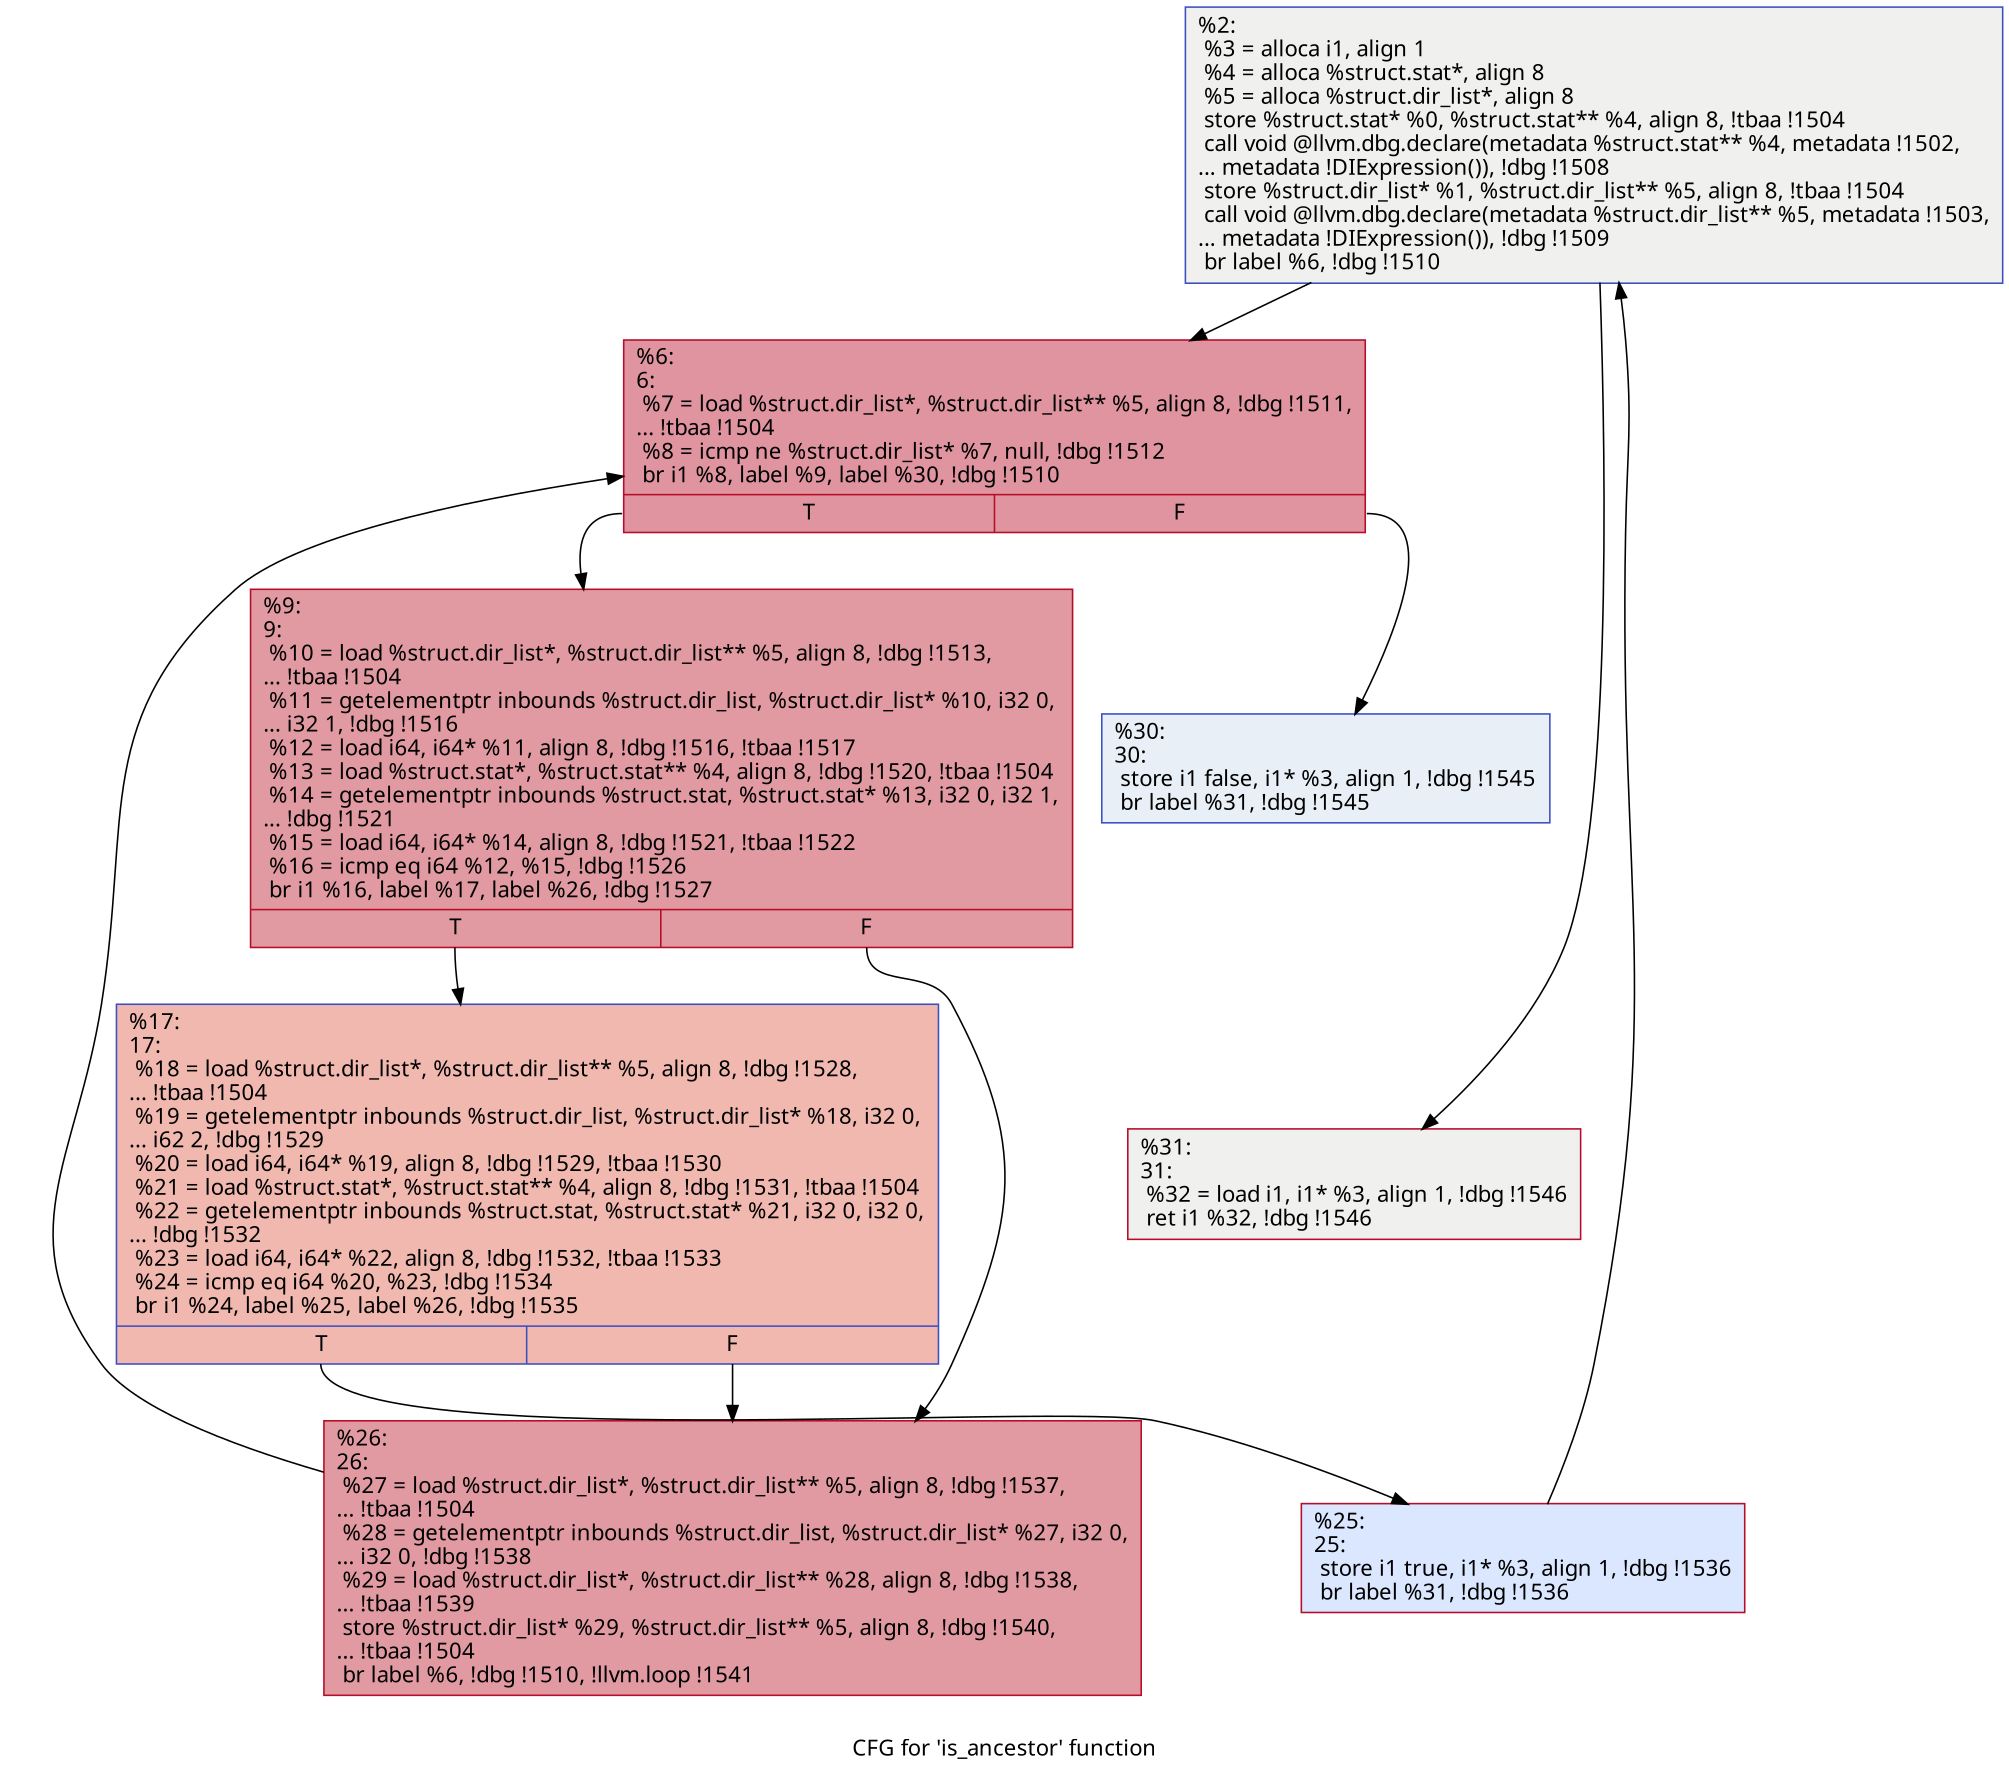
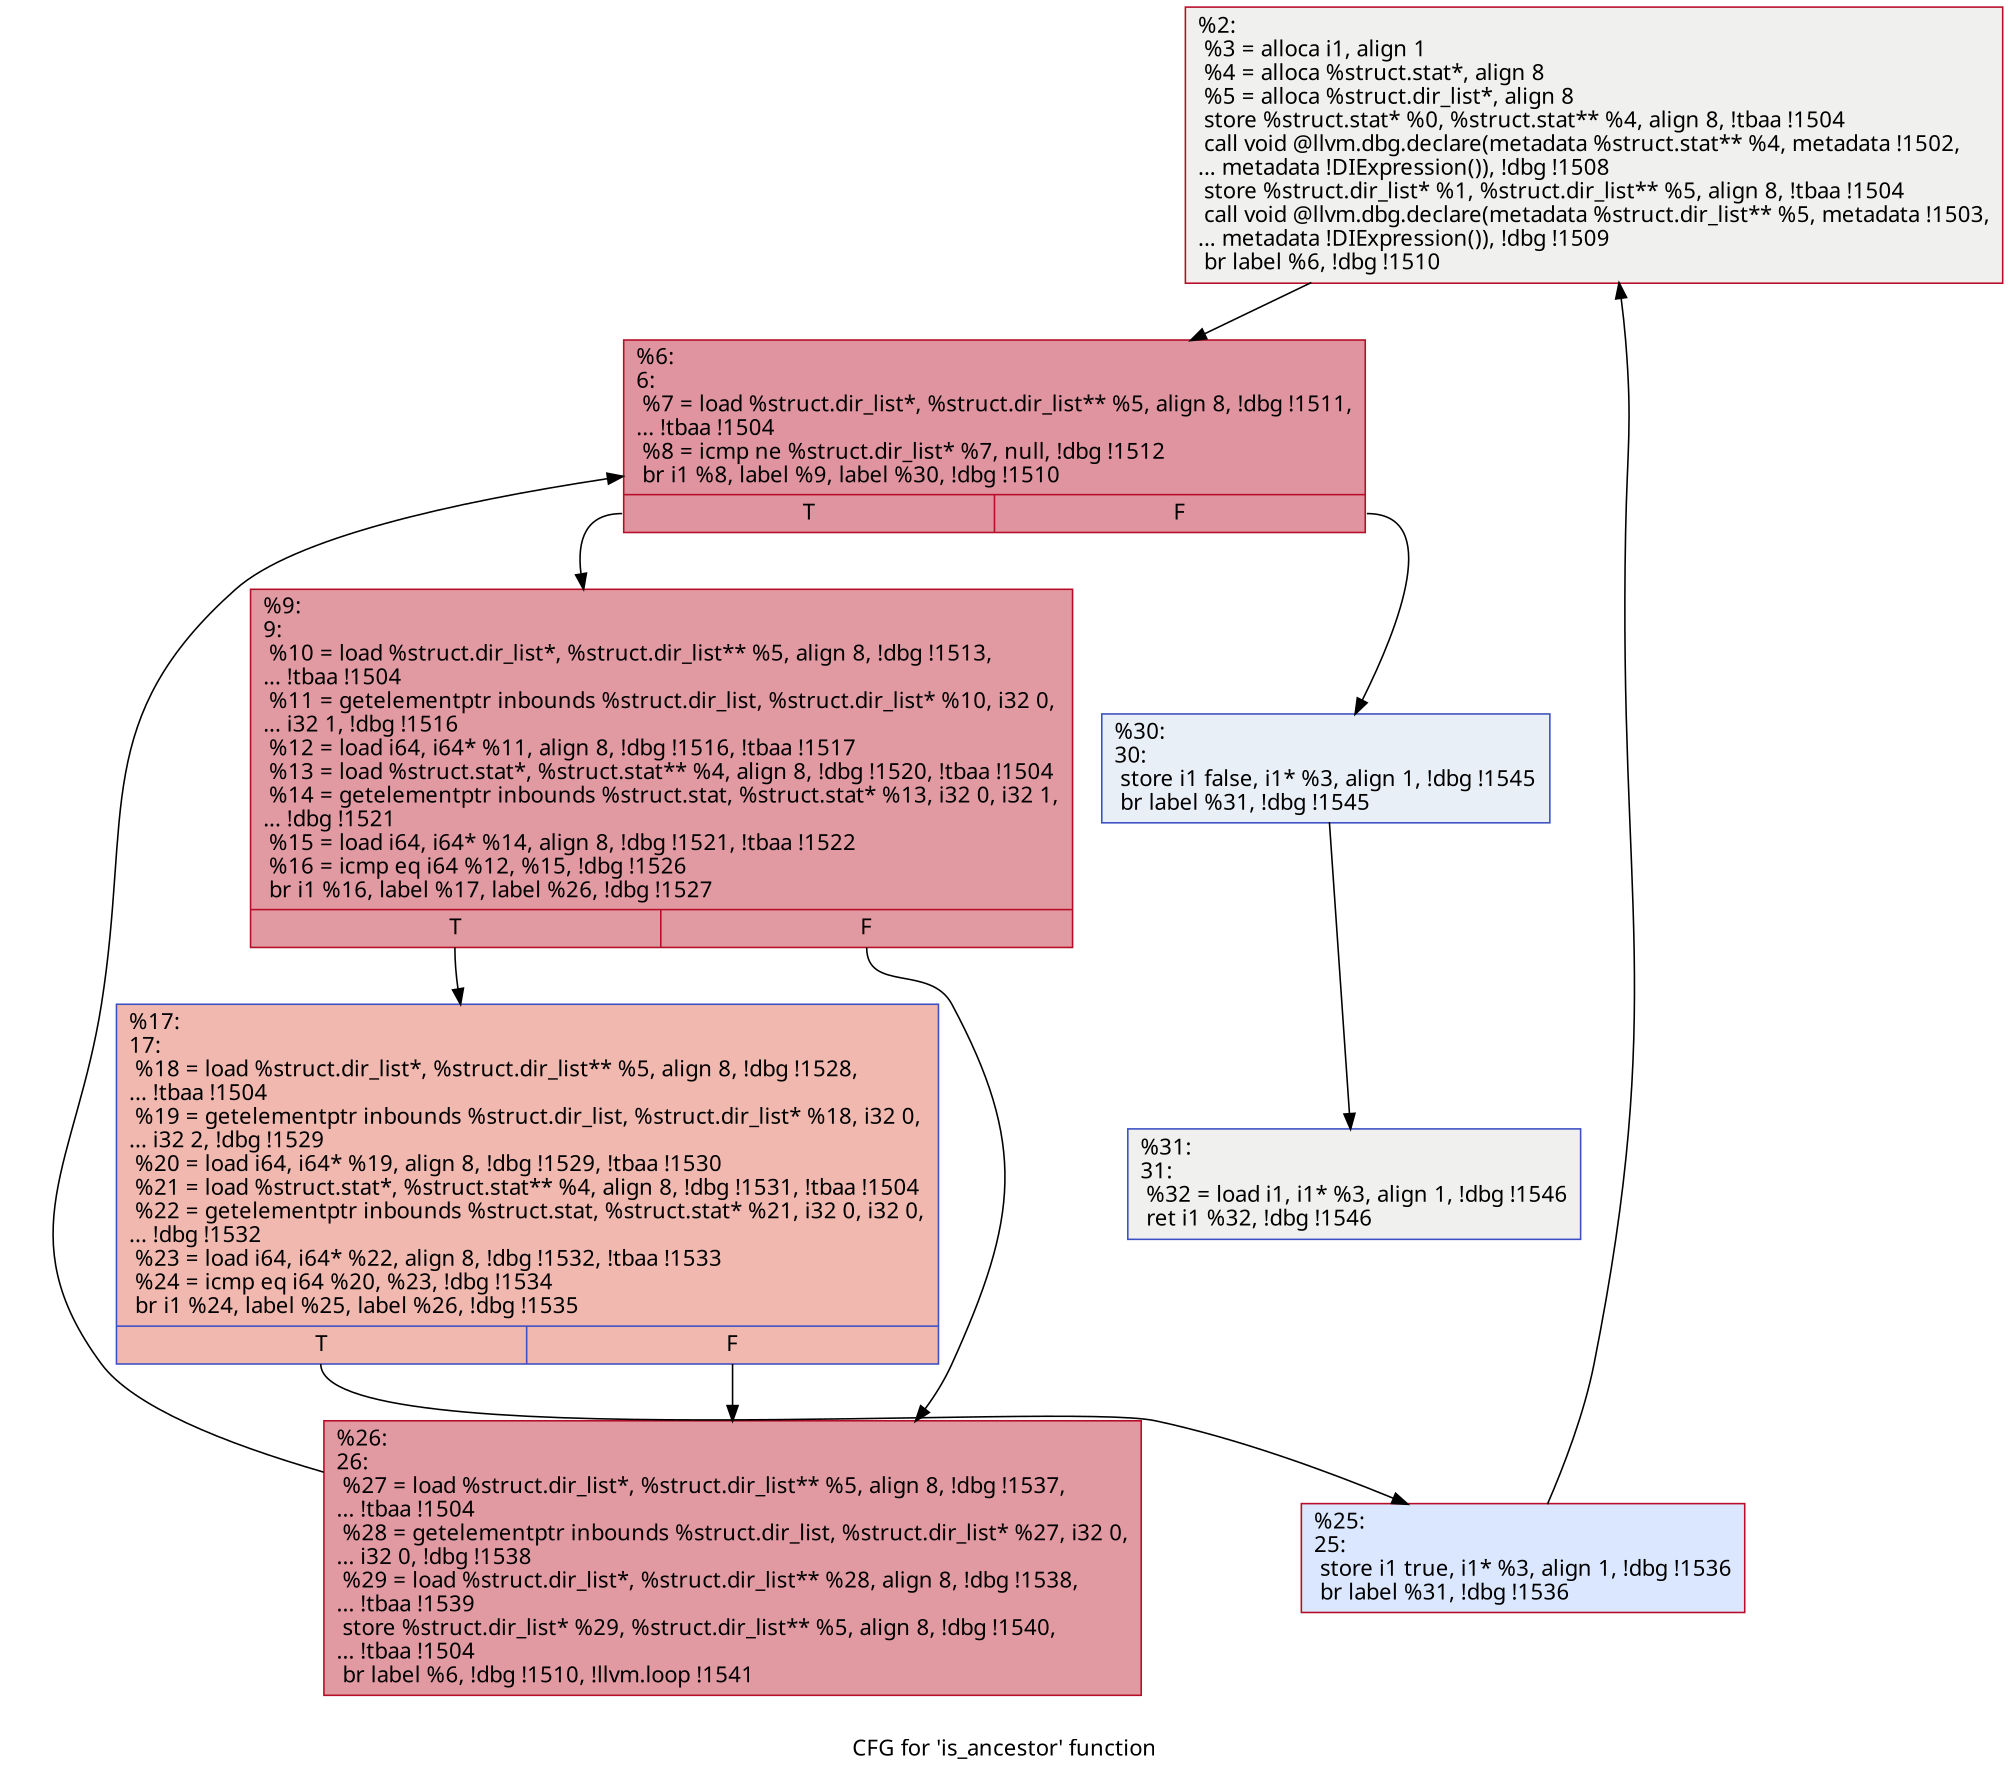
(1594, 145) -> (1594, 145)
(1598, 725) -> (1339, 968)
(227, 1141) -> (227, 1141)
(1354, 1184) -> (1354, 1184)
